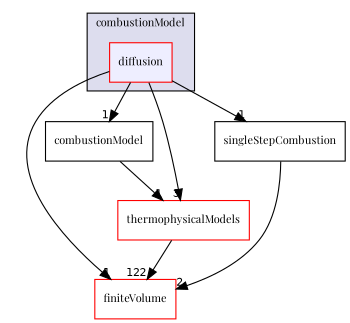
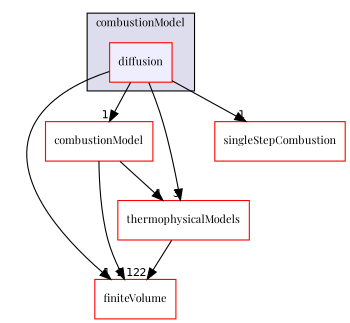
(99, 141) -> (99, 141)
(280, 141) -> (280, 141)
(258, 241) -> (103, 217)
